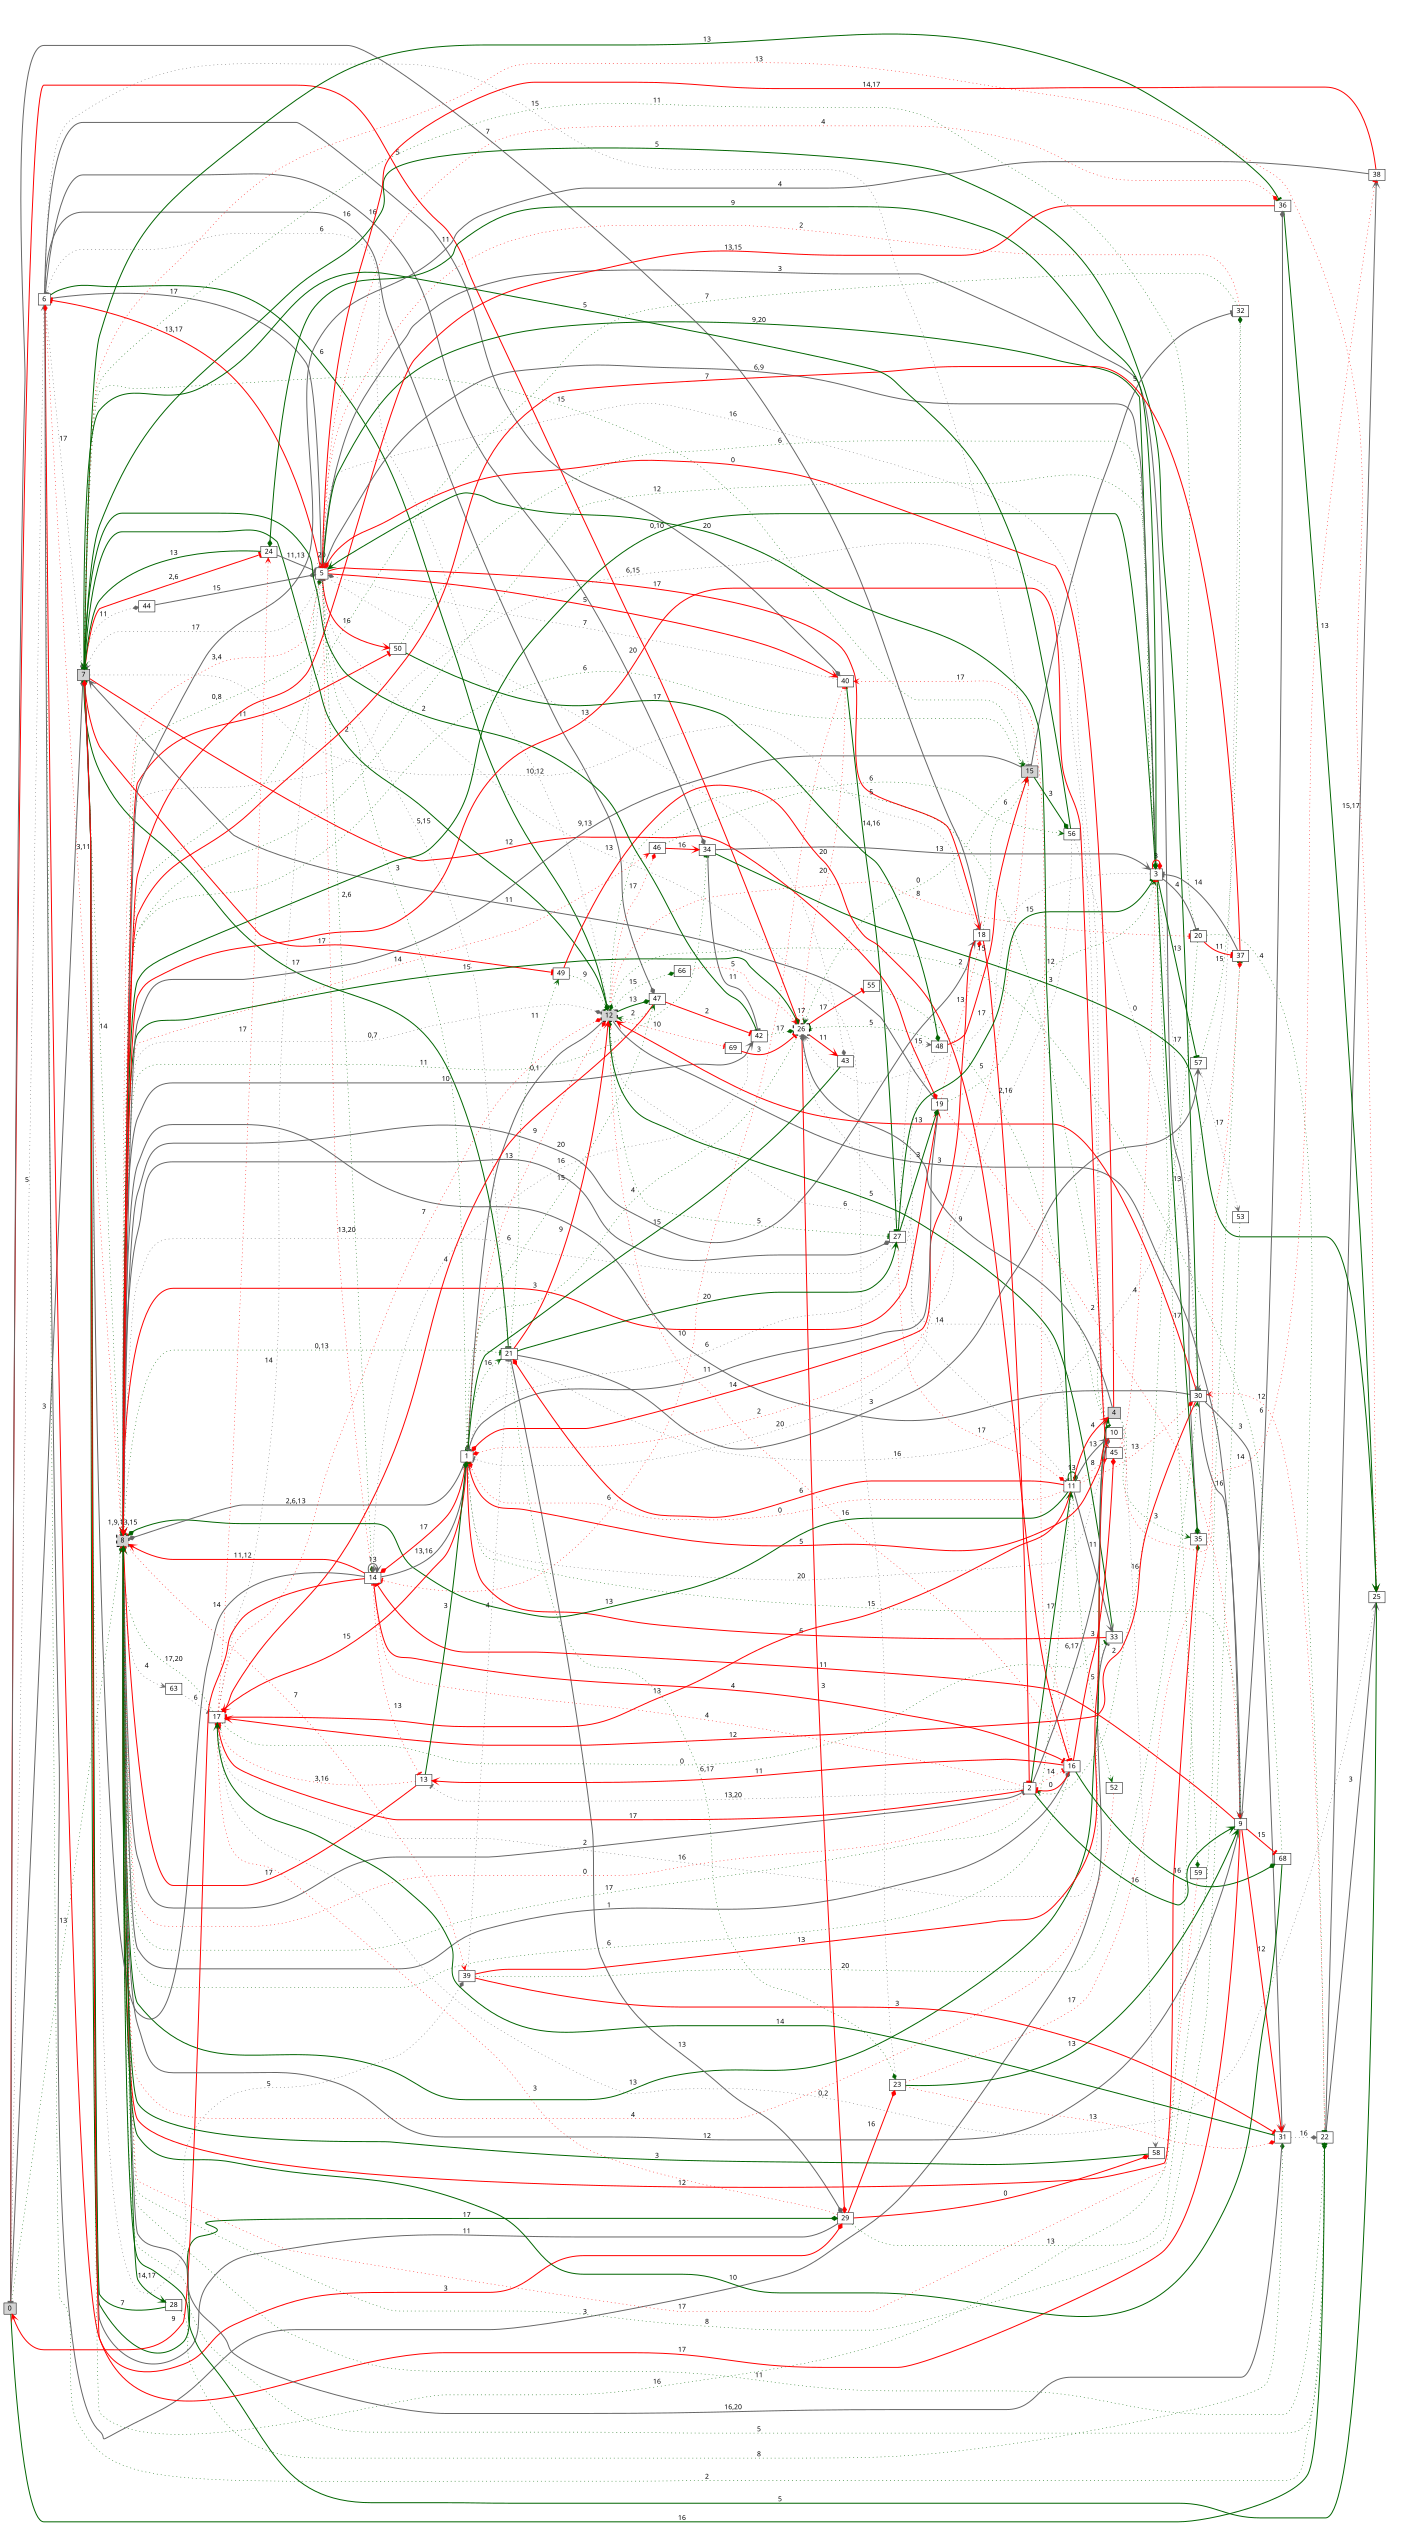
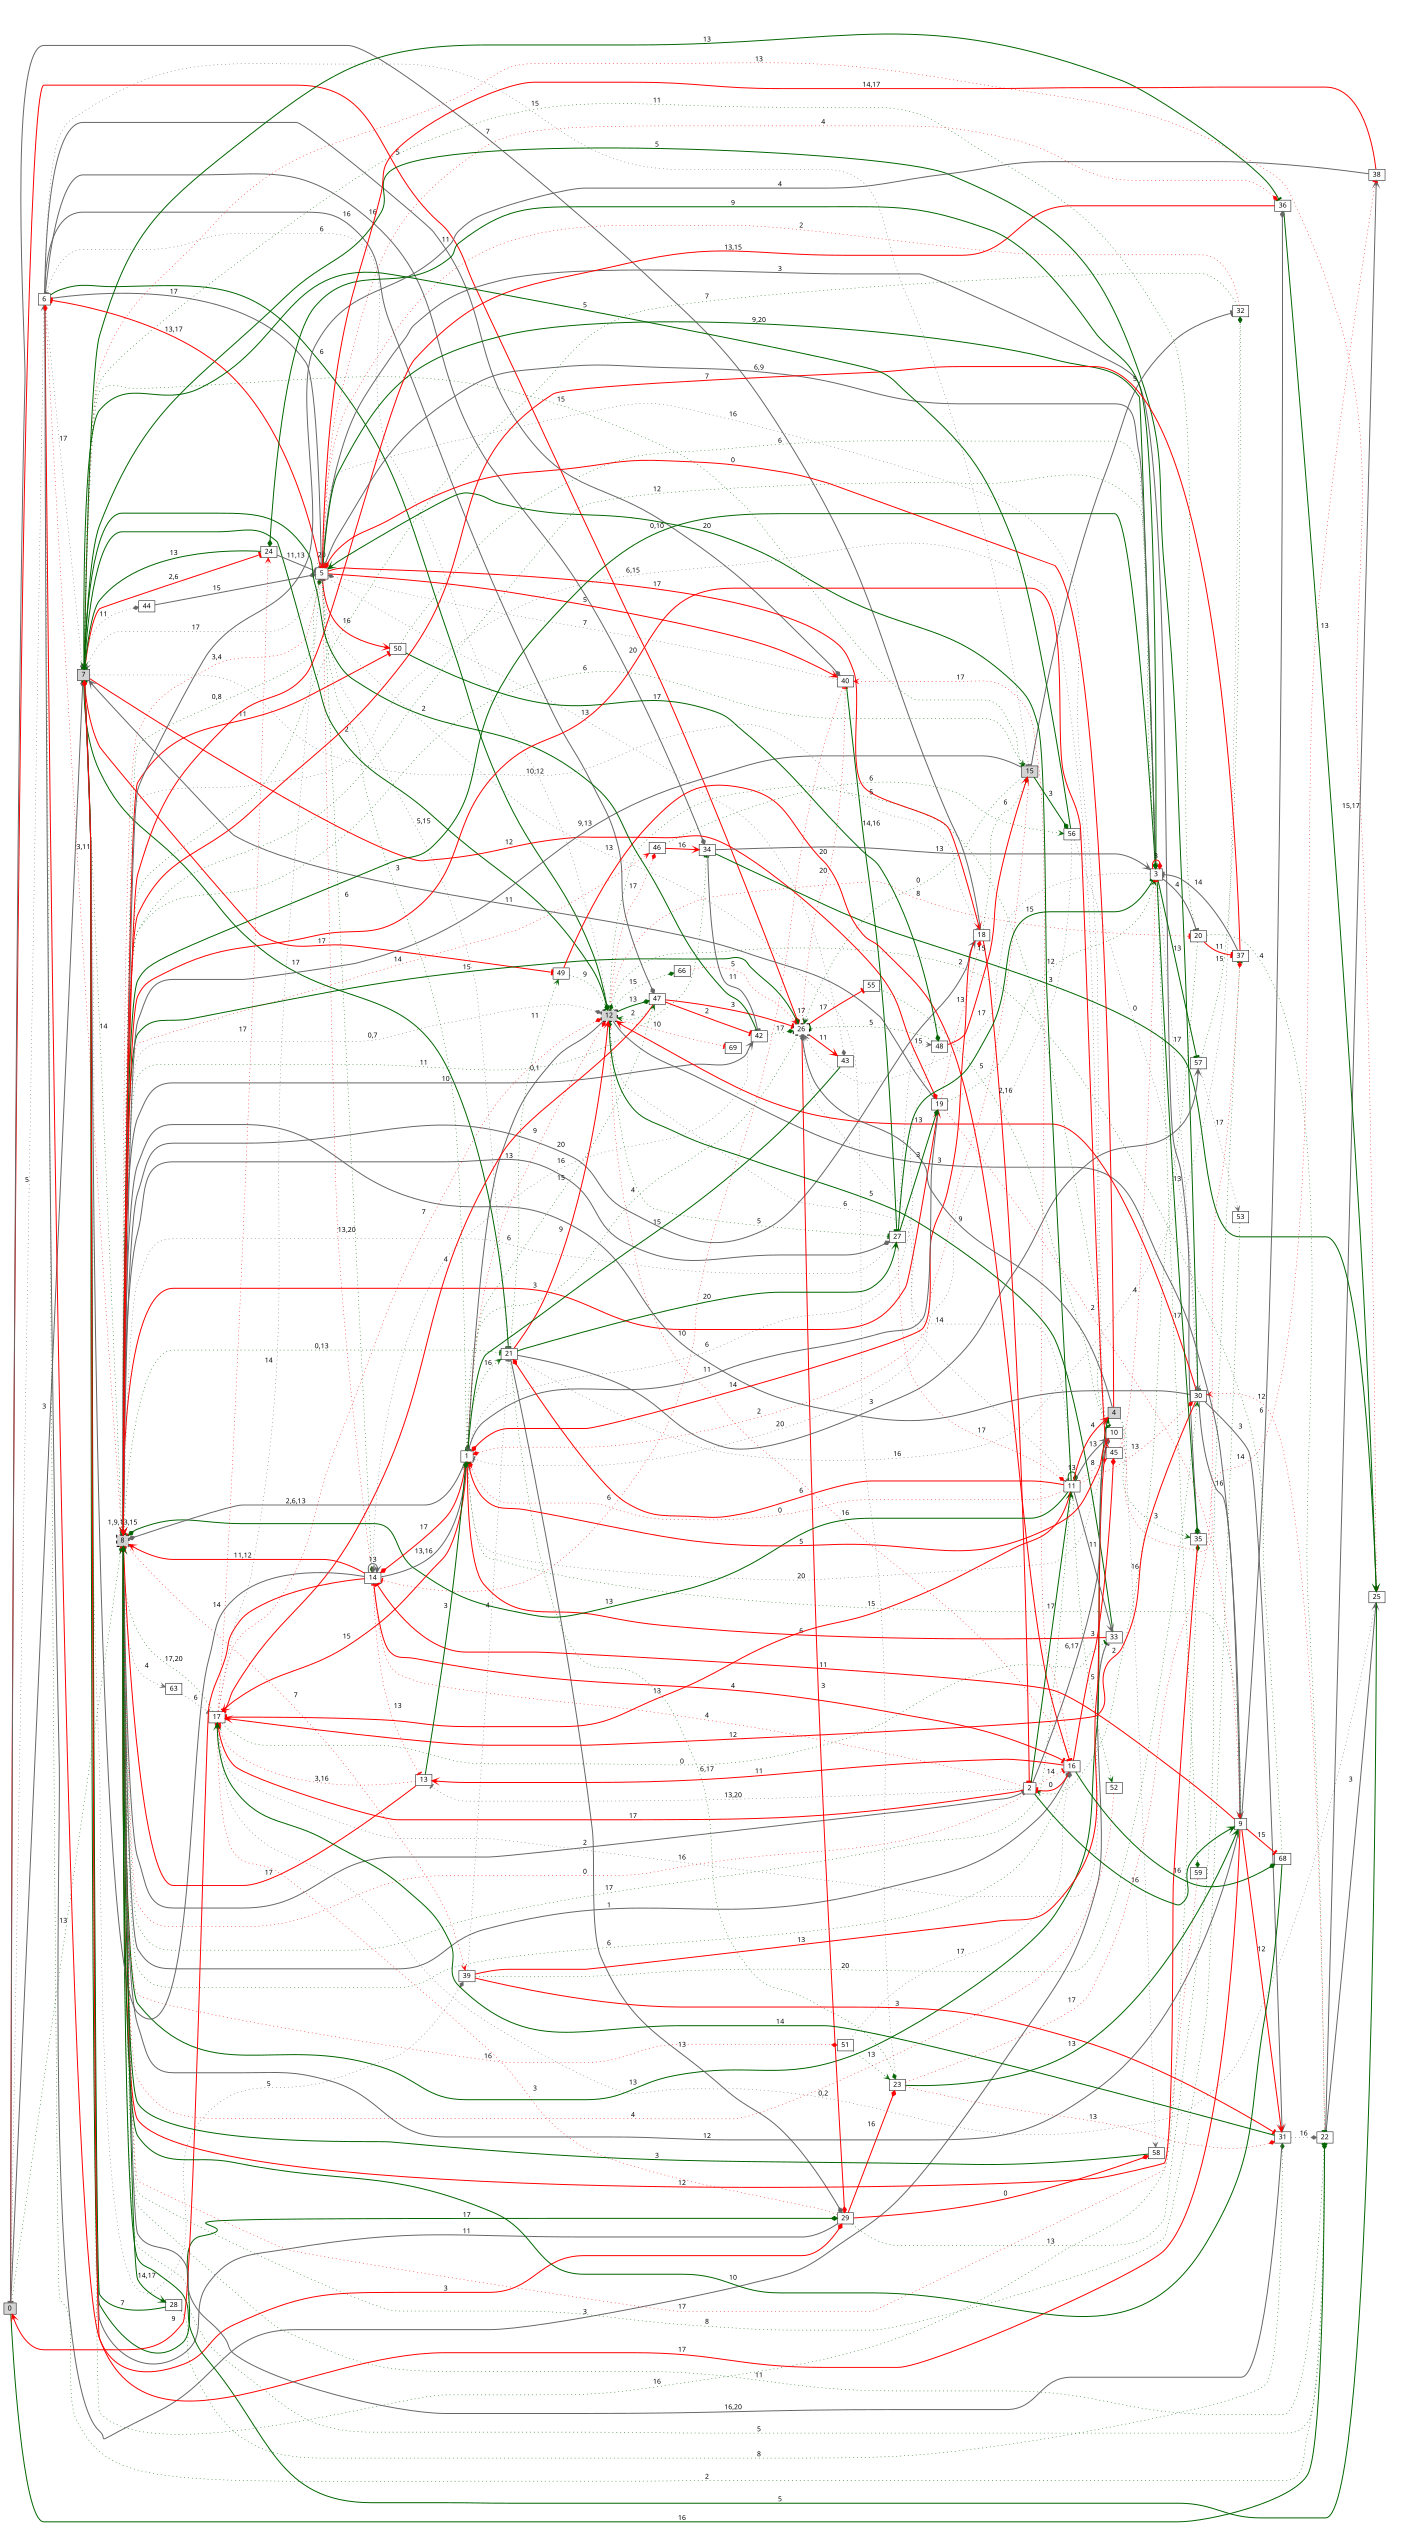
(347, 895) -> (347, 895)
(772, 1052) -> (729, 1009)
none -> (845, 2045)
